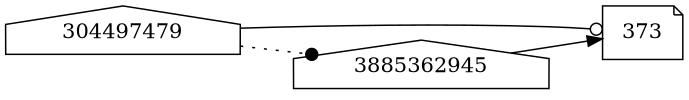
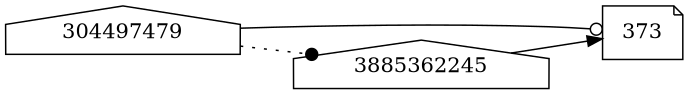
(421, 67) -> (421, 67)
